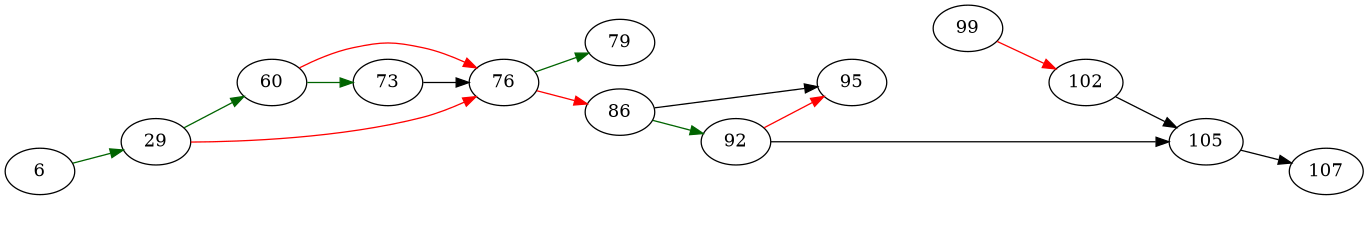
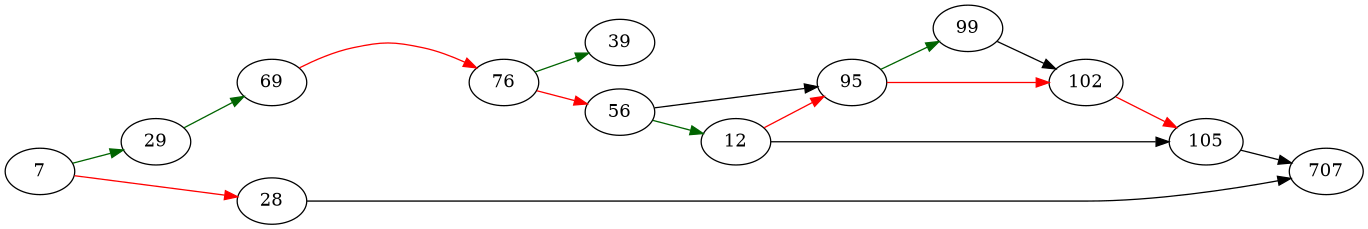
(620, 43) -> (620, 43)
(1021, 52) -> (1021, 52)
none -> (904, 58)
(272, 82) -> (272, 82)
(388, 82) -> none
none -> (961, 82)
(1140, 109) -> (1140, 109)
(620, 112) -> (620, 112)
(330, 134) -> none
(736, 142) -> (736, 142)
(40, 171) -> (40, 171)
(1326, 171) -> (1326, 171)
none -> (272, 201)
